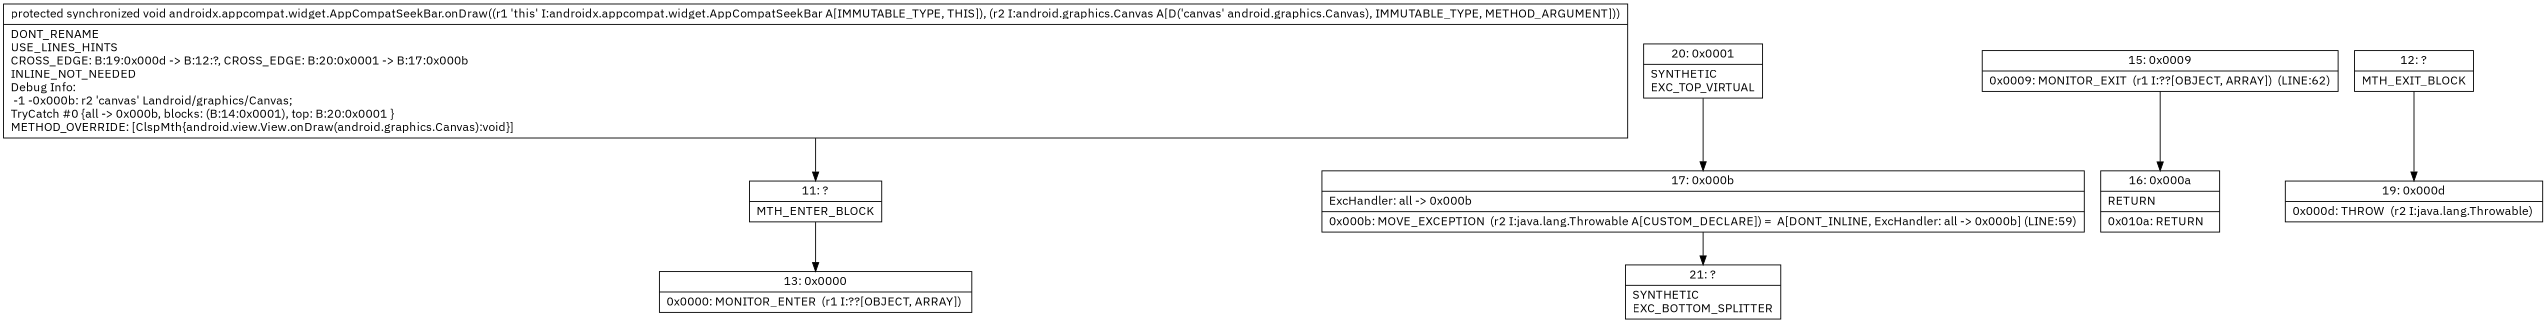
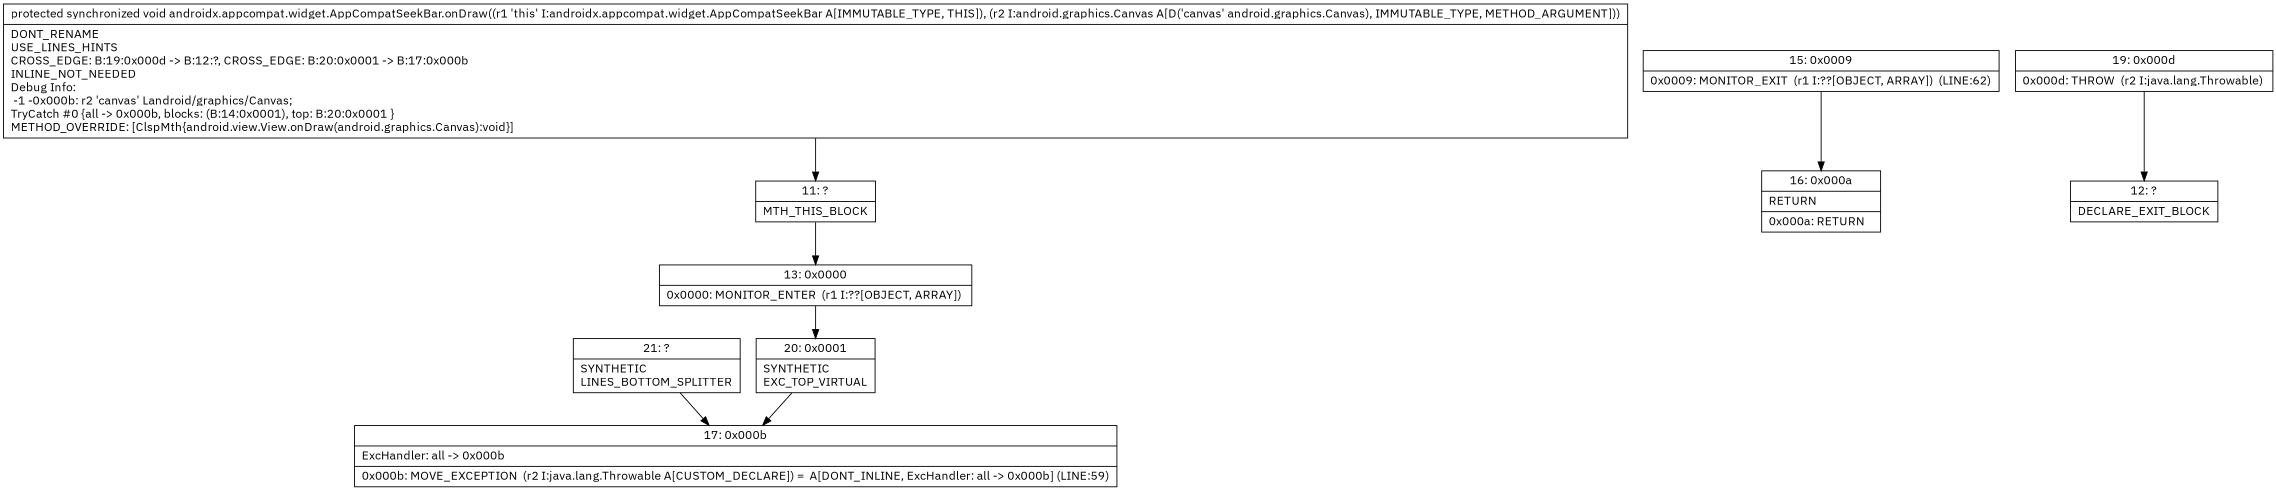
(2414, 81) -> (2144, 211)
(2414, 132) -> (2144, 132)
(816, 211) -> (816, 211)
(2160, 221) -> (1821, 221)
(1703, 244) -> (692, 406)
(1703, 308) -> (657, 382)
none -> (816, 318)
